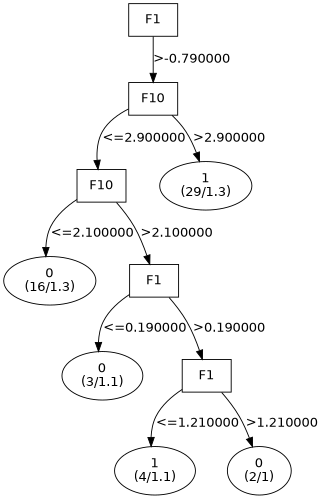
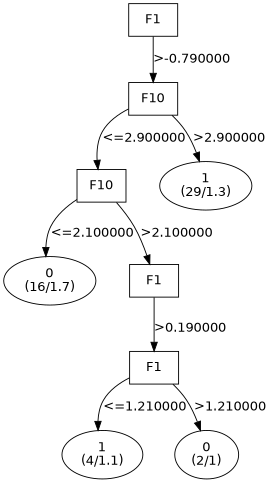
(50, 281) -> (50, 281)
(102, 376) -> none
